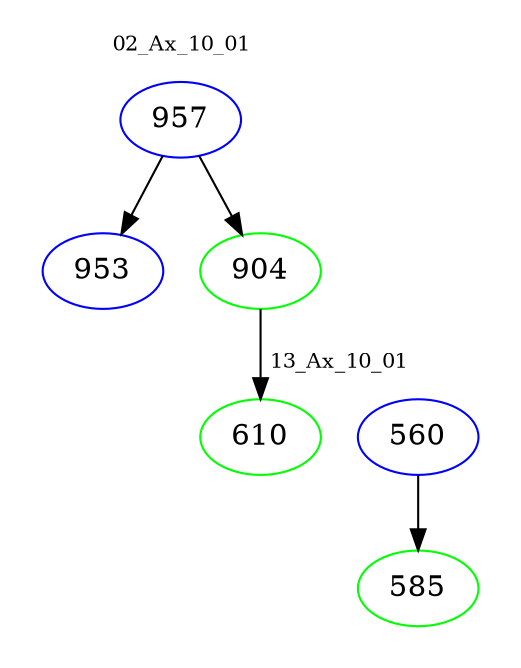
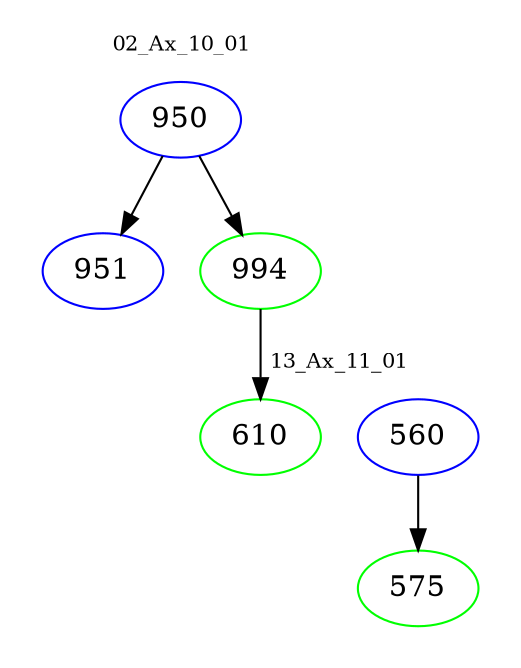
(181, 120) -> (181, 120)
(103, 271) -> (103, 271)
(261, 271) -> (261, 271)
(339, 362) -> (339, 362)
(418, 588) -> (418, 588)
